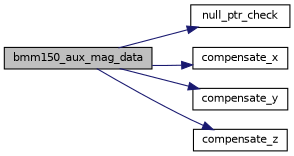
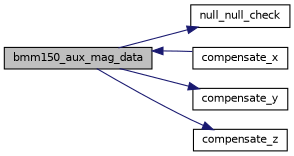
(240, 16) -> (240, 16)
(167, 65) -> (178, 51)
